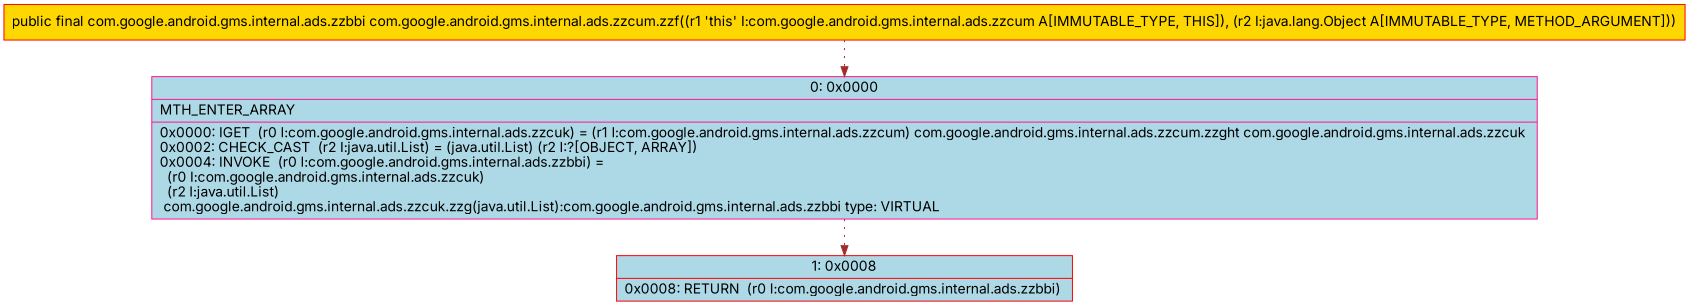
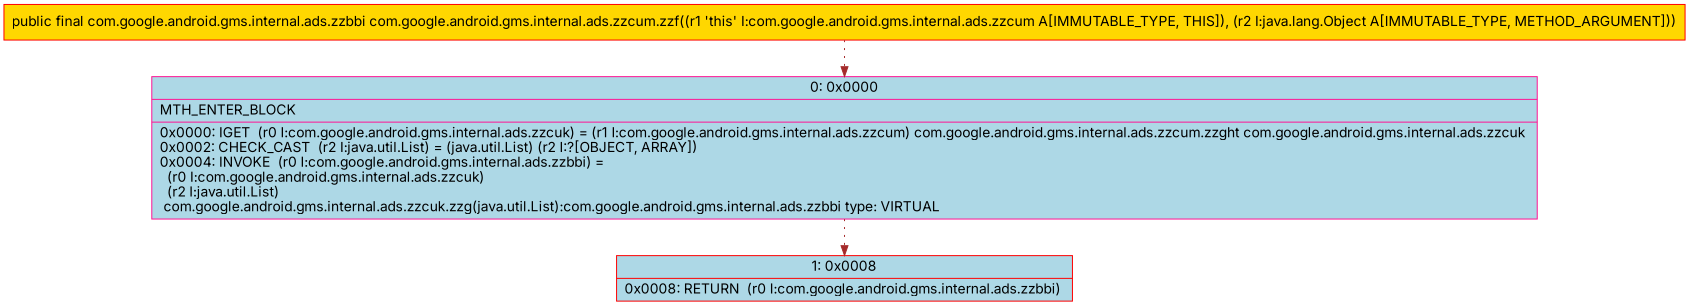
(228, 110) -> (228, 110)
